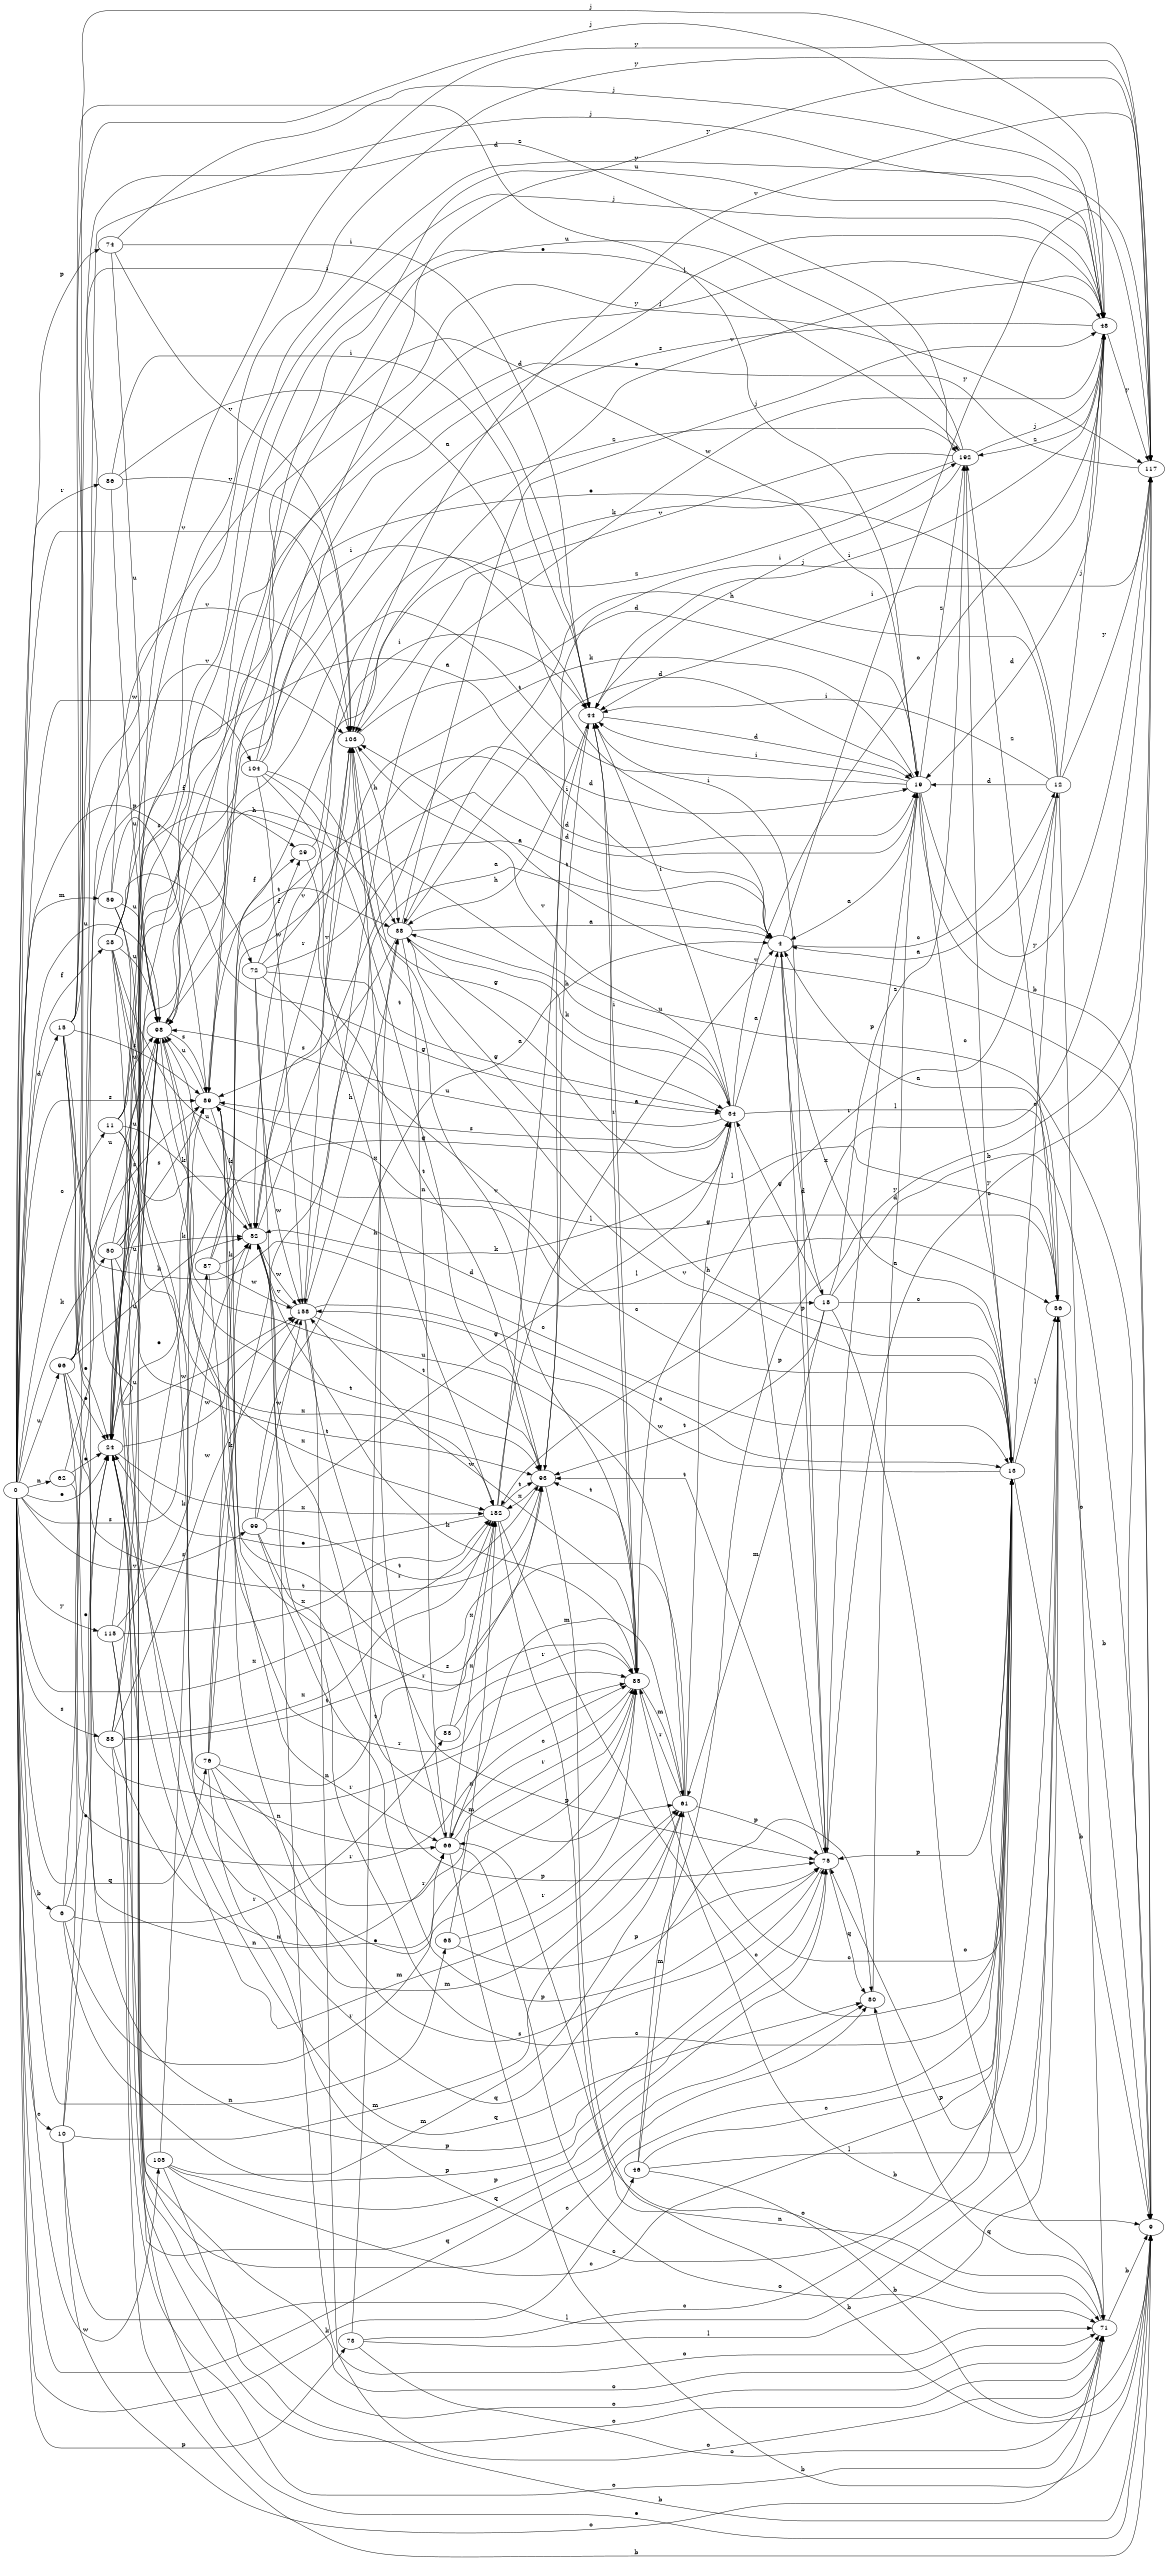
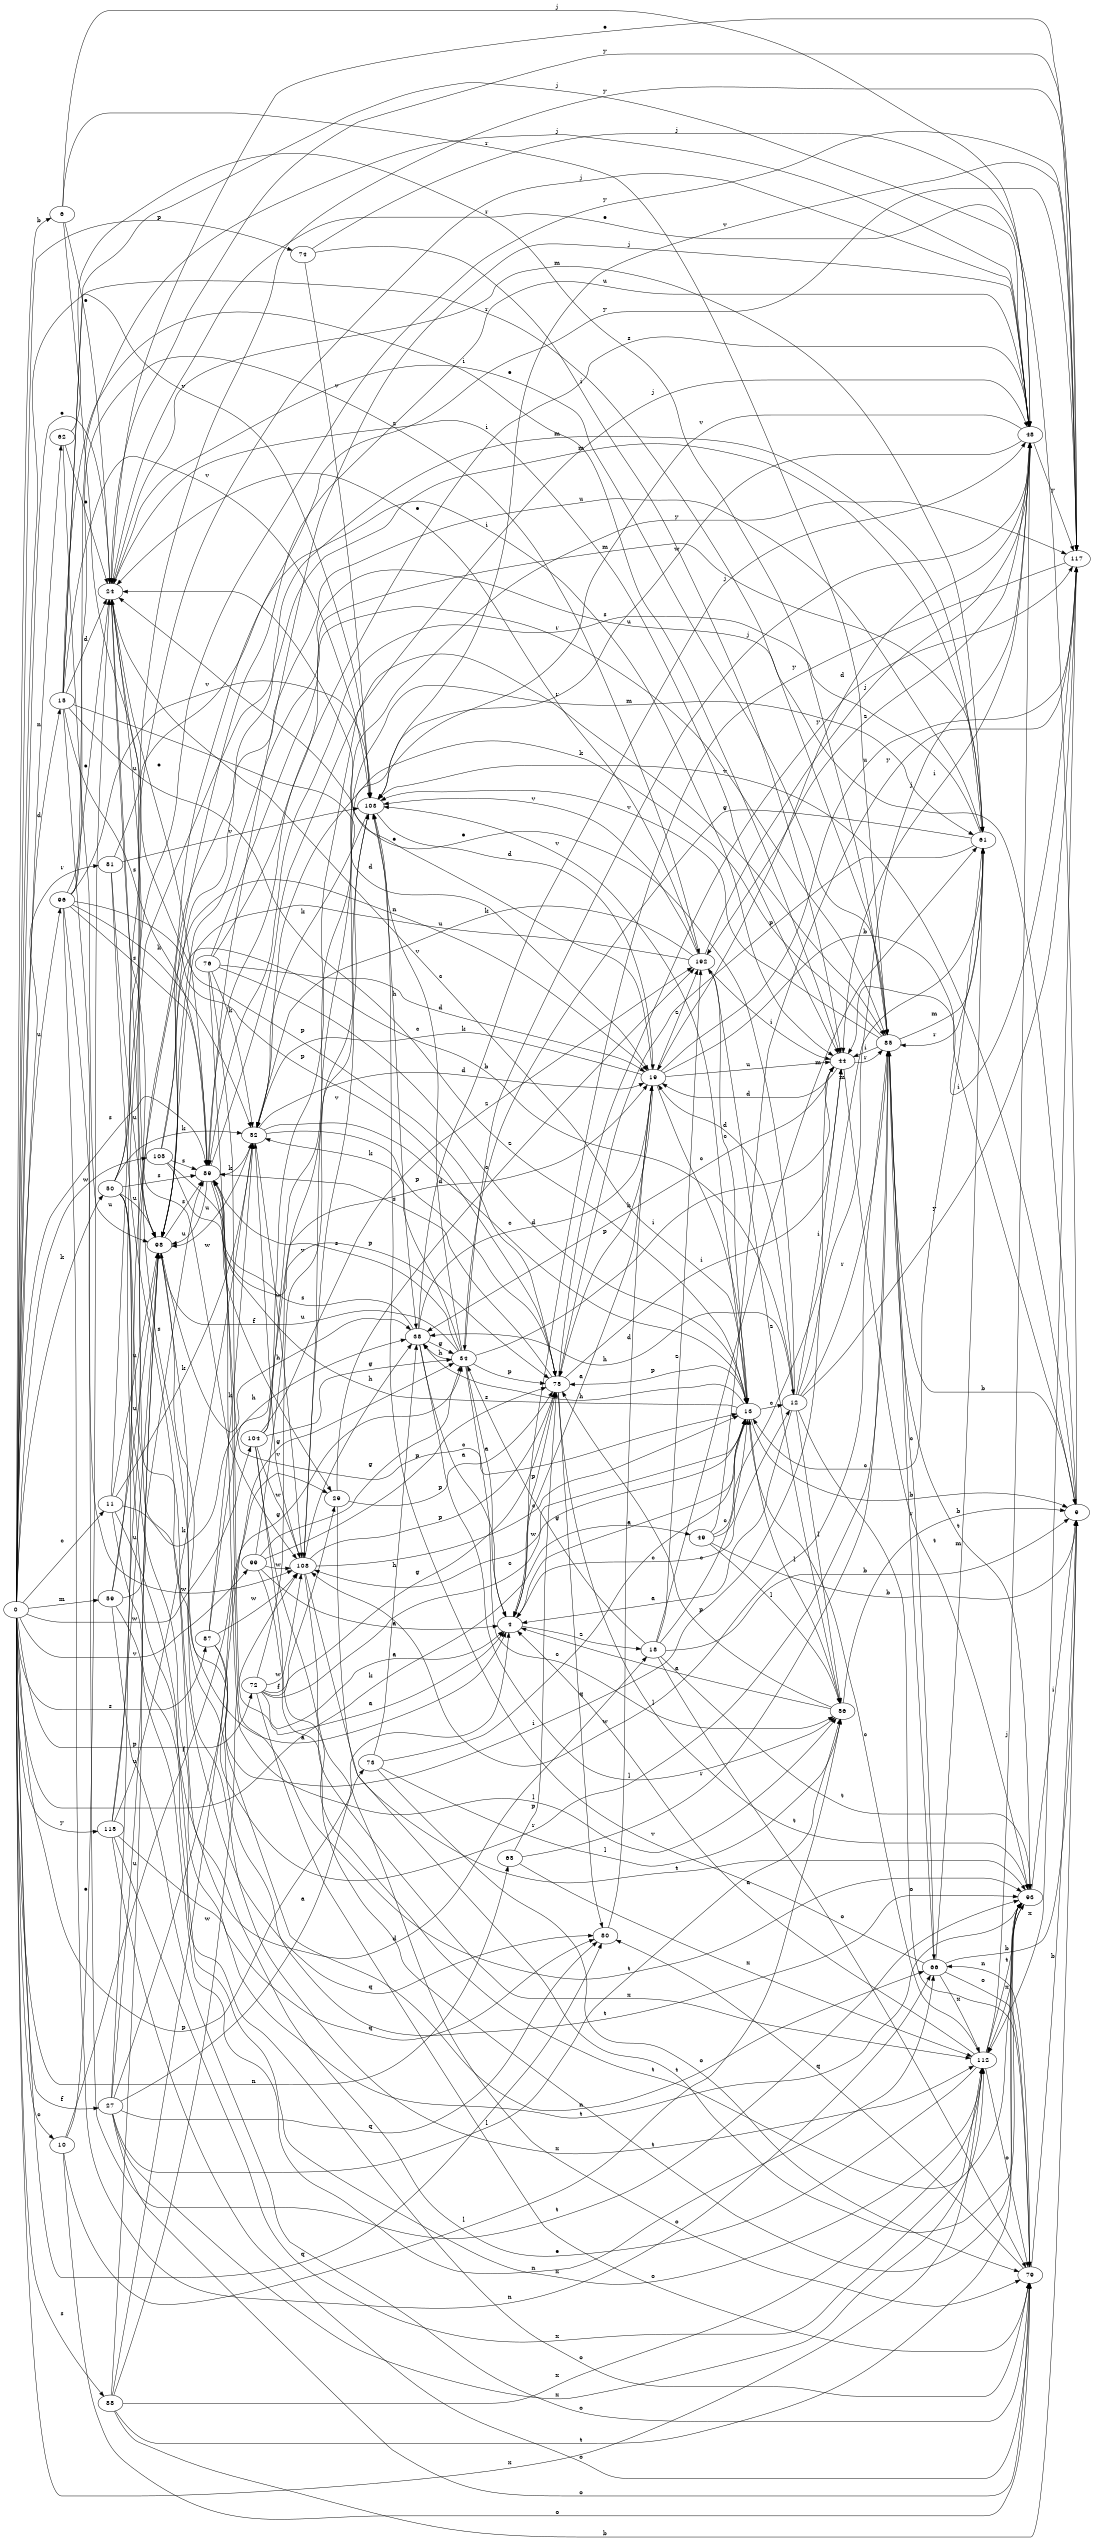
(685, 271) -> (653, 392)
(520, 364) -> (395, 910)
(956, 436) -> (624, 974)
(110, 481) -> (110, 865)
(135, 635) -> none
(919, 658) -> (748, 635)
(520, 688) -> (395, 839)
(756, 755) -> (748, 1064)
(279, 890) -> (279, 1358)
(110, 943) -> (110, 2106)
(303, 943) -> (303, 912)
(1035, 945) -> (866, 760)
(567, 1015) -> (441, 1343)
(478, 1058) -> (426, 1578)
(31, 1093) -> none
(556, 1098) -> none
(803, 1191) -> (581, 1634)
(303, 1312) -> (303, 1566)
(86, 1368) -> (86, 639)
(428, 1386) -> none
none -> (417, 1398)
none -> (450, 1471)
(496, 1513) -> (983, 2060)
none -> (818, 1555)
(400, 1576) -> (653, 1834)
(448, 1733) -> none
(34, 1805) -> none
(246, 1929) -> none
(431, 2094) -> (245, 711)
(637, 2170) -> (702, 1538)
(849, 2308) -> (1053, 1690)
(1105, 2328) -> (1030, 2275)
(696, 2510) -> (468, 1060)
